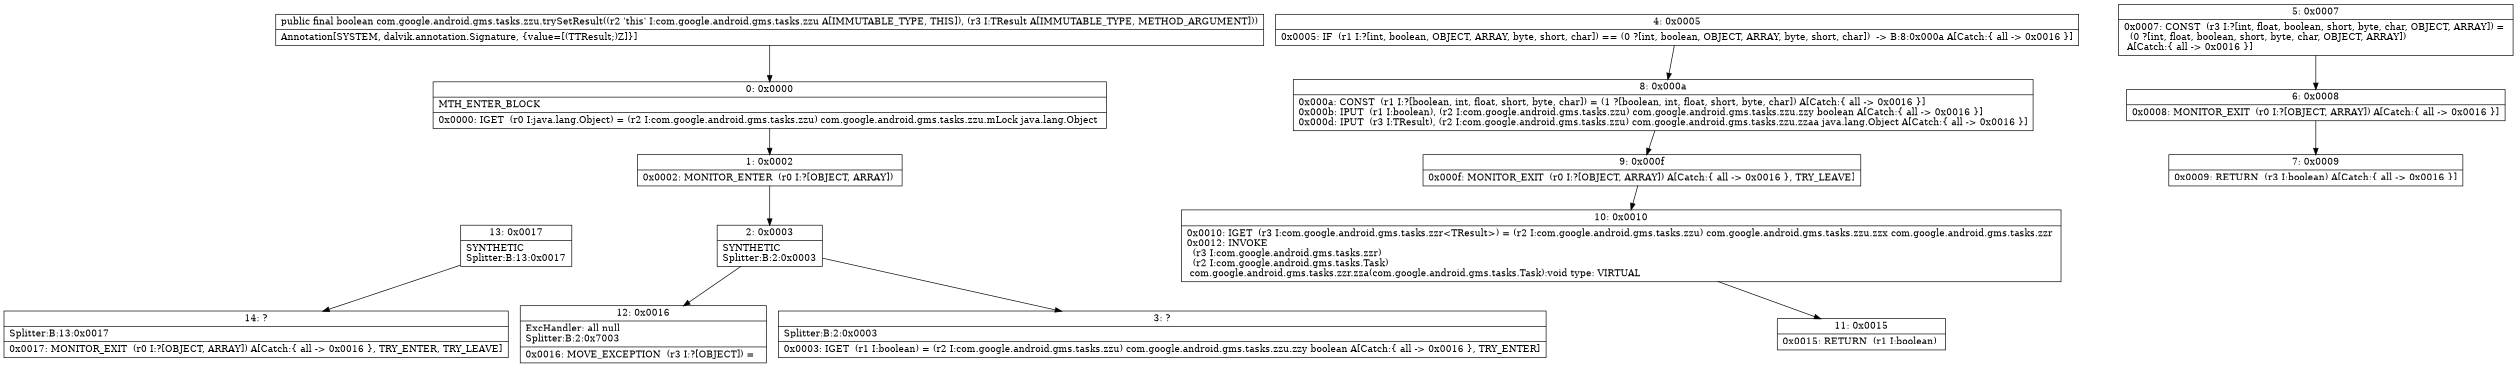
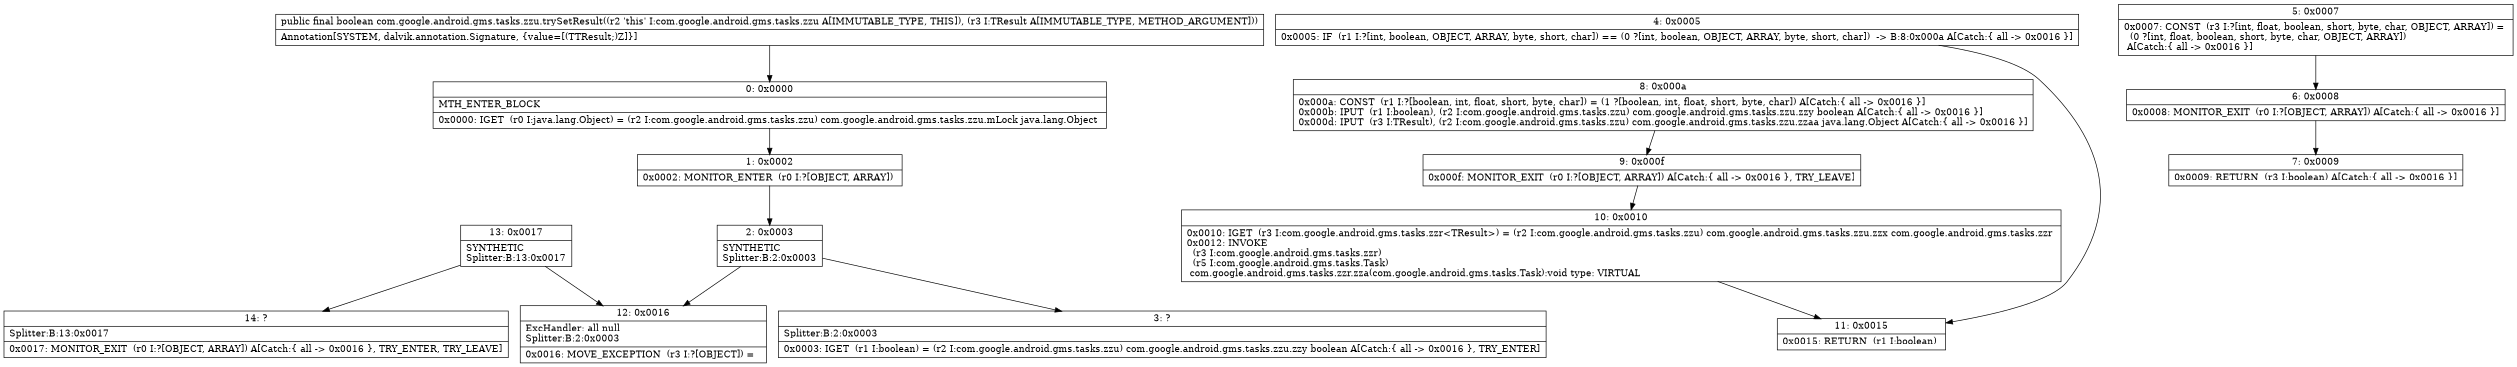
(1672, 59) -> (2099, 183)
(1288, 263) -> (1288, 263)
none -> (571, 284)
(573, 339) -> (573, 339)
